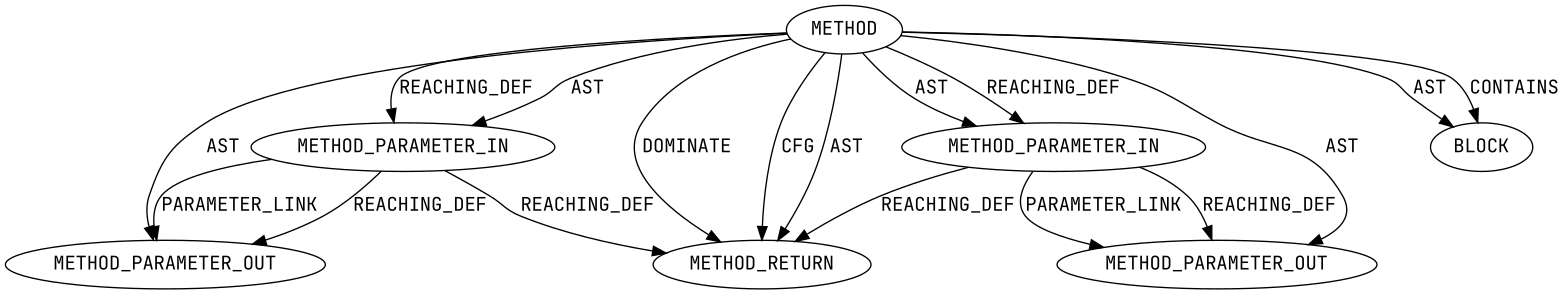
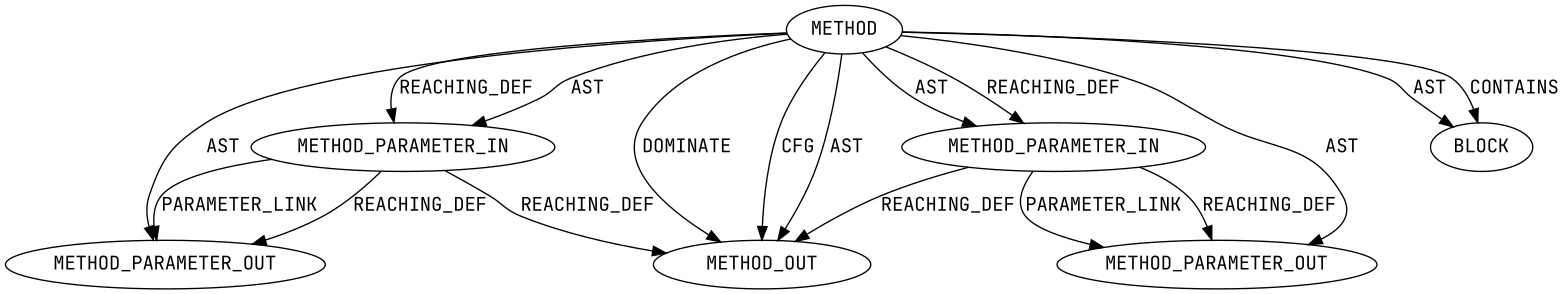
(762, 265) -> (762, 265)
